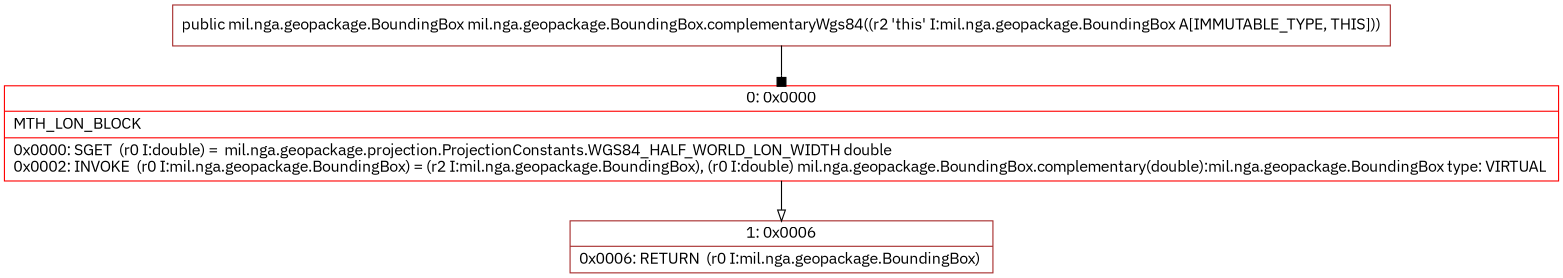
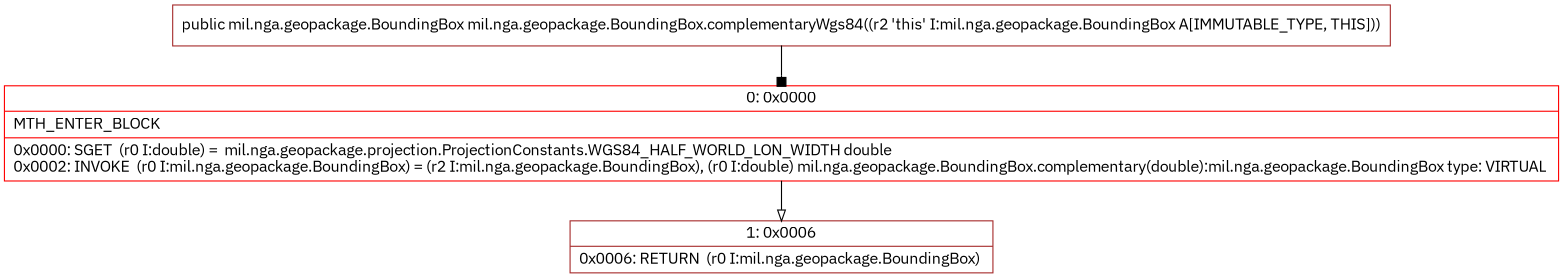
(77, 124) -> (87, 124)
